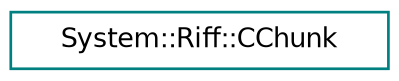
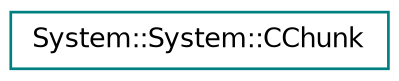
(200, 40) -> (200, 40)
